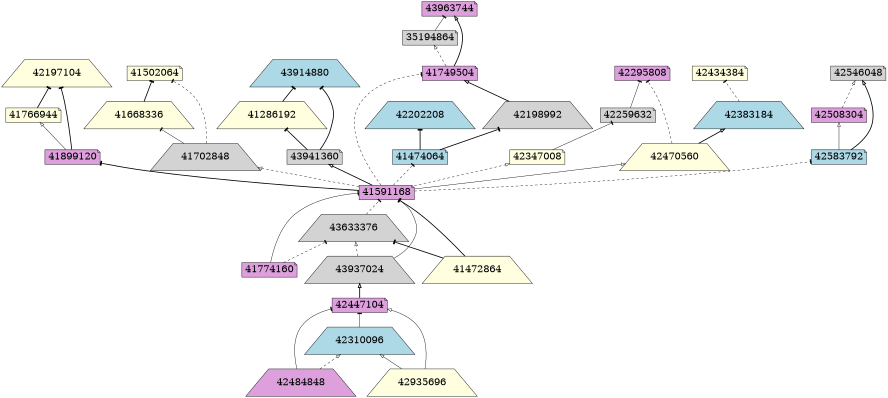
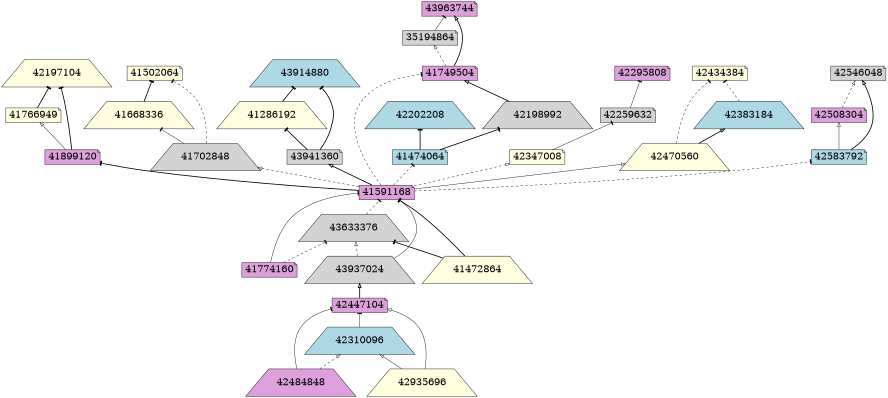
(663, 112) -> (686, 109)
(33, 115) -> (33, 115)
